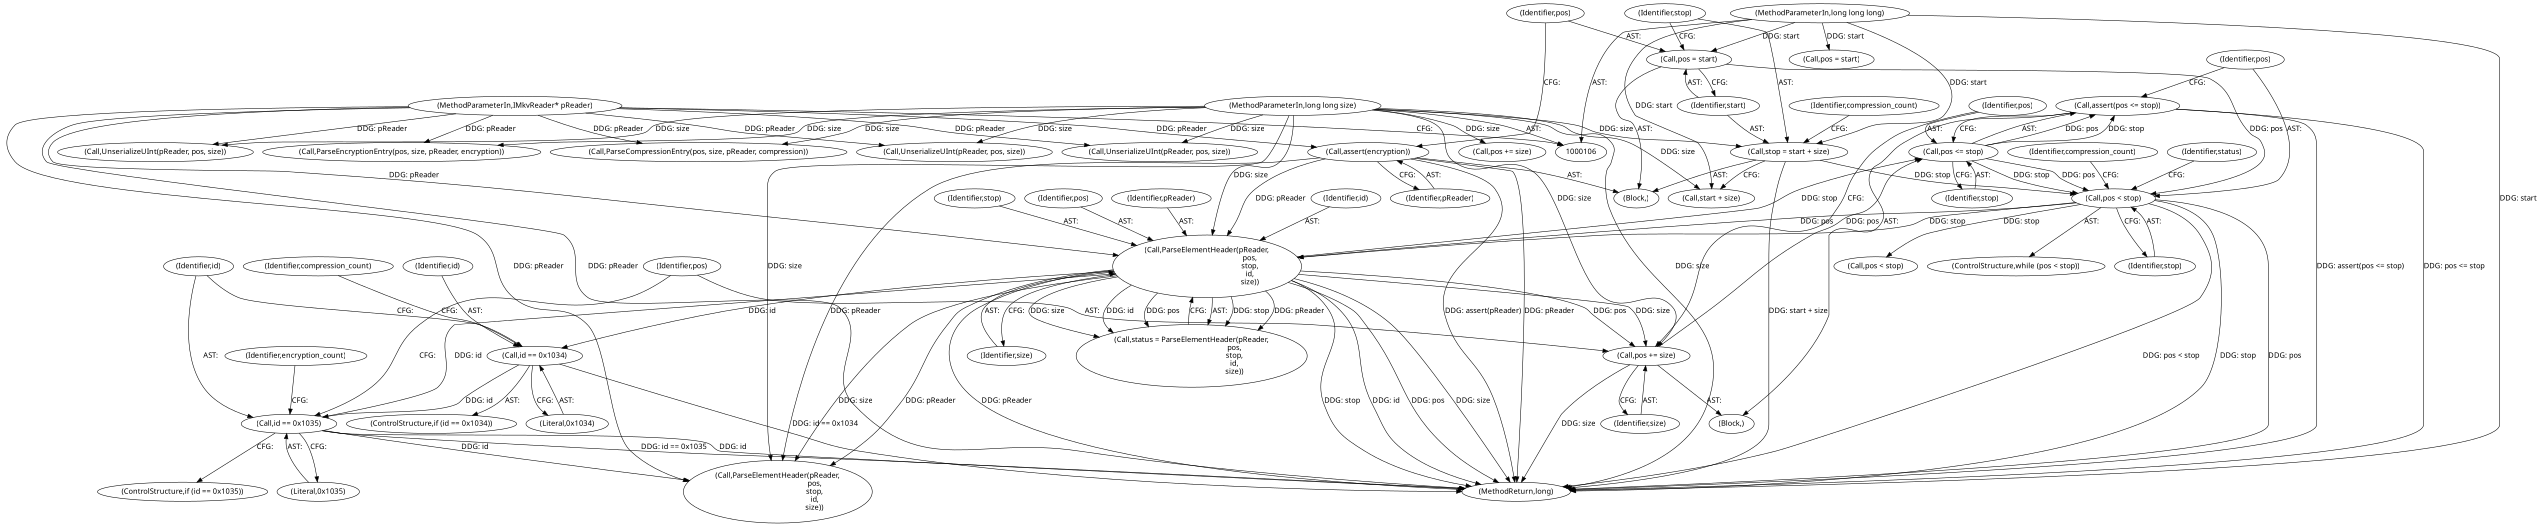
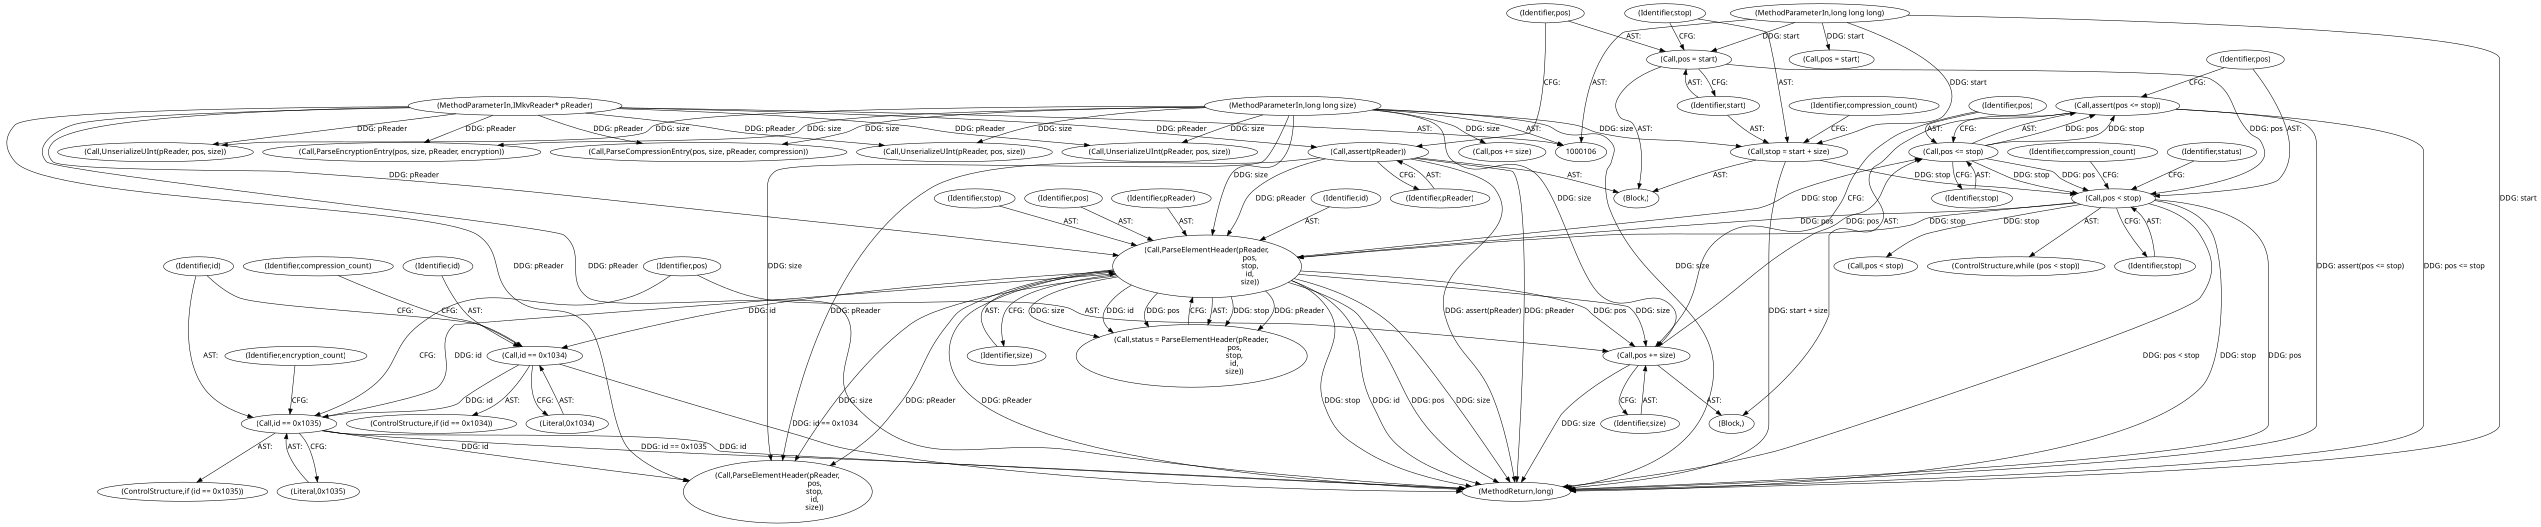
(1426, 129) -> (1426, 129)
(1368, 152) -> (1368, 152)
(1711, 198) -> none
(266, 447) -> (266, 447)
